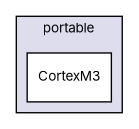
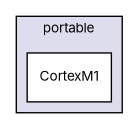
(69, 77) -> (69, 77)
